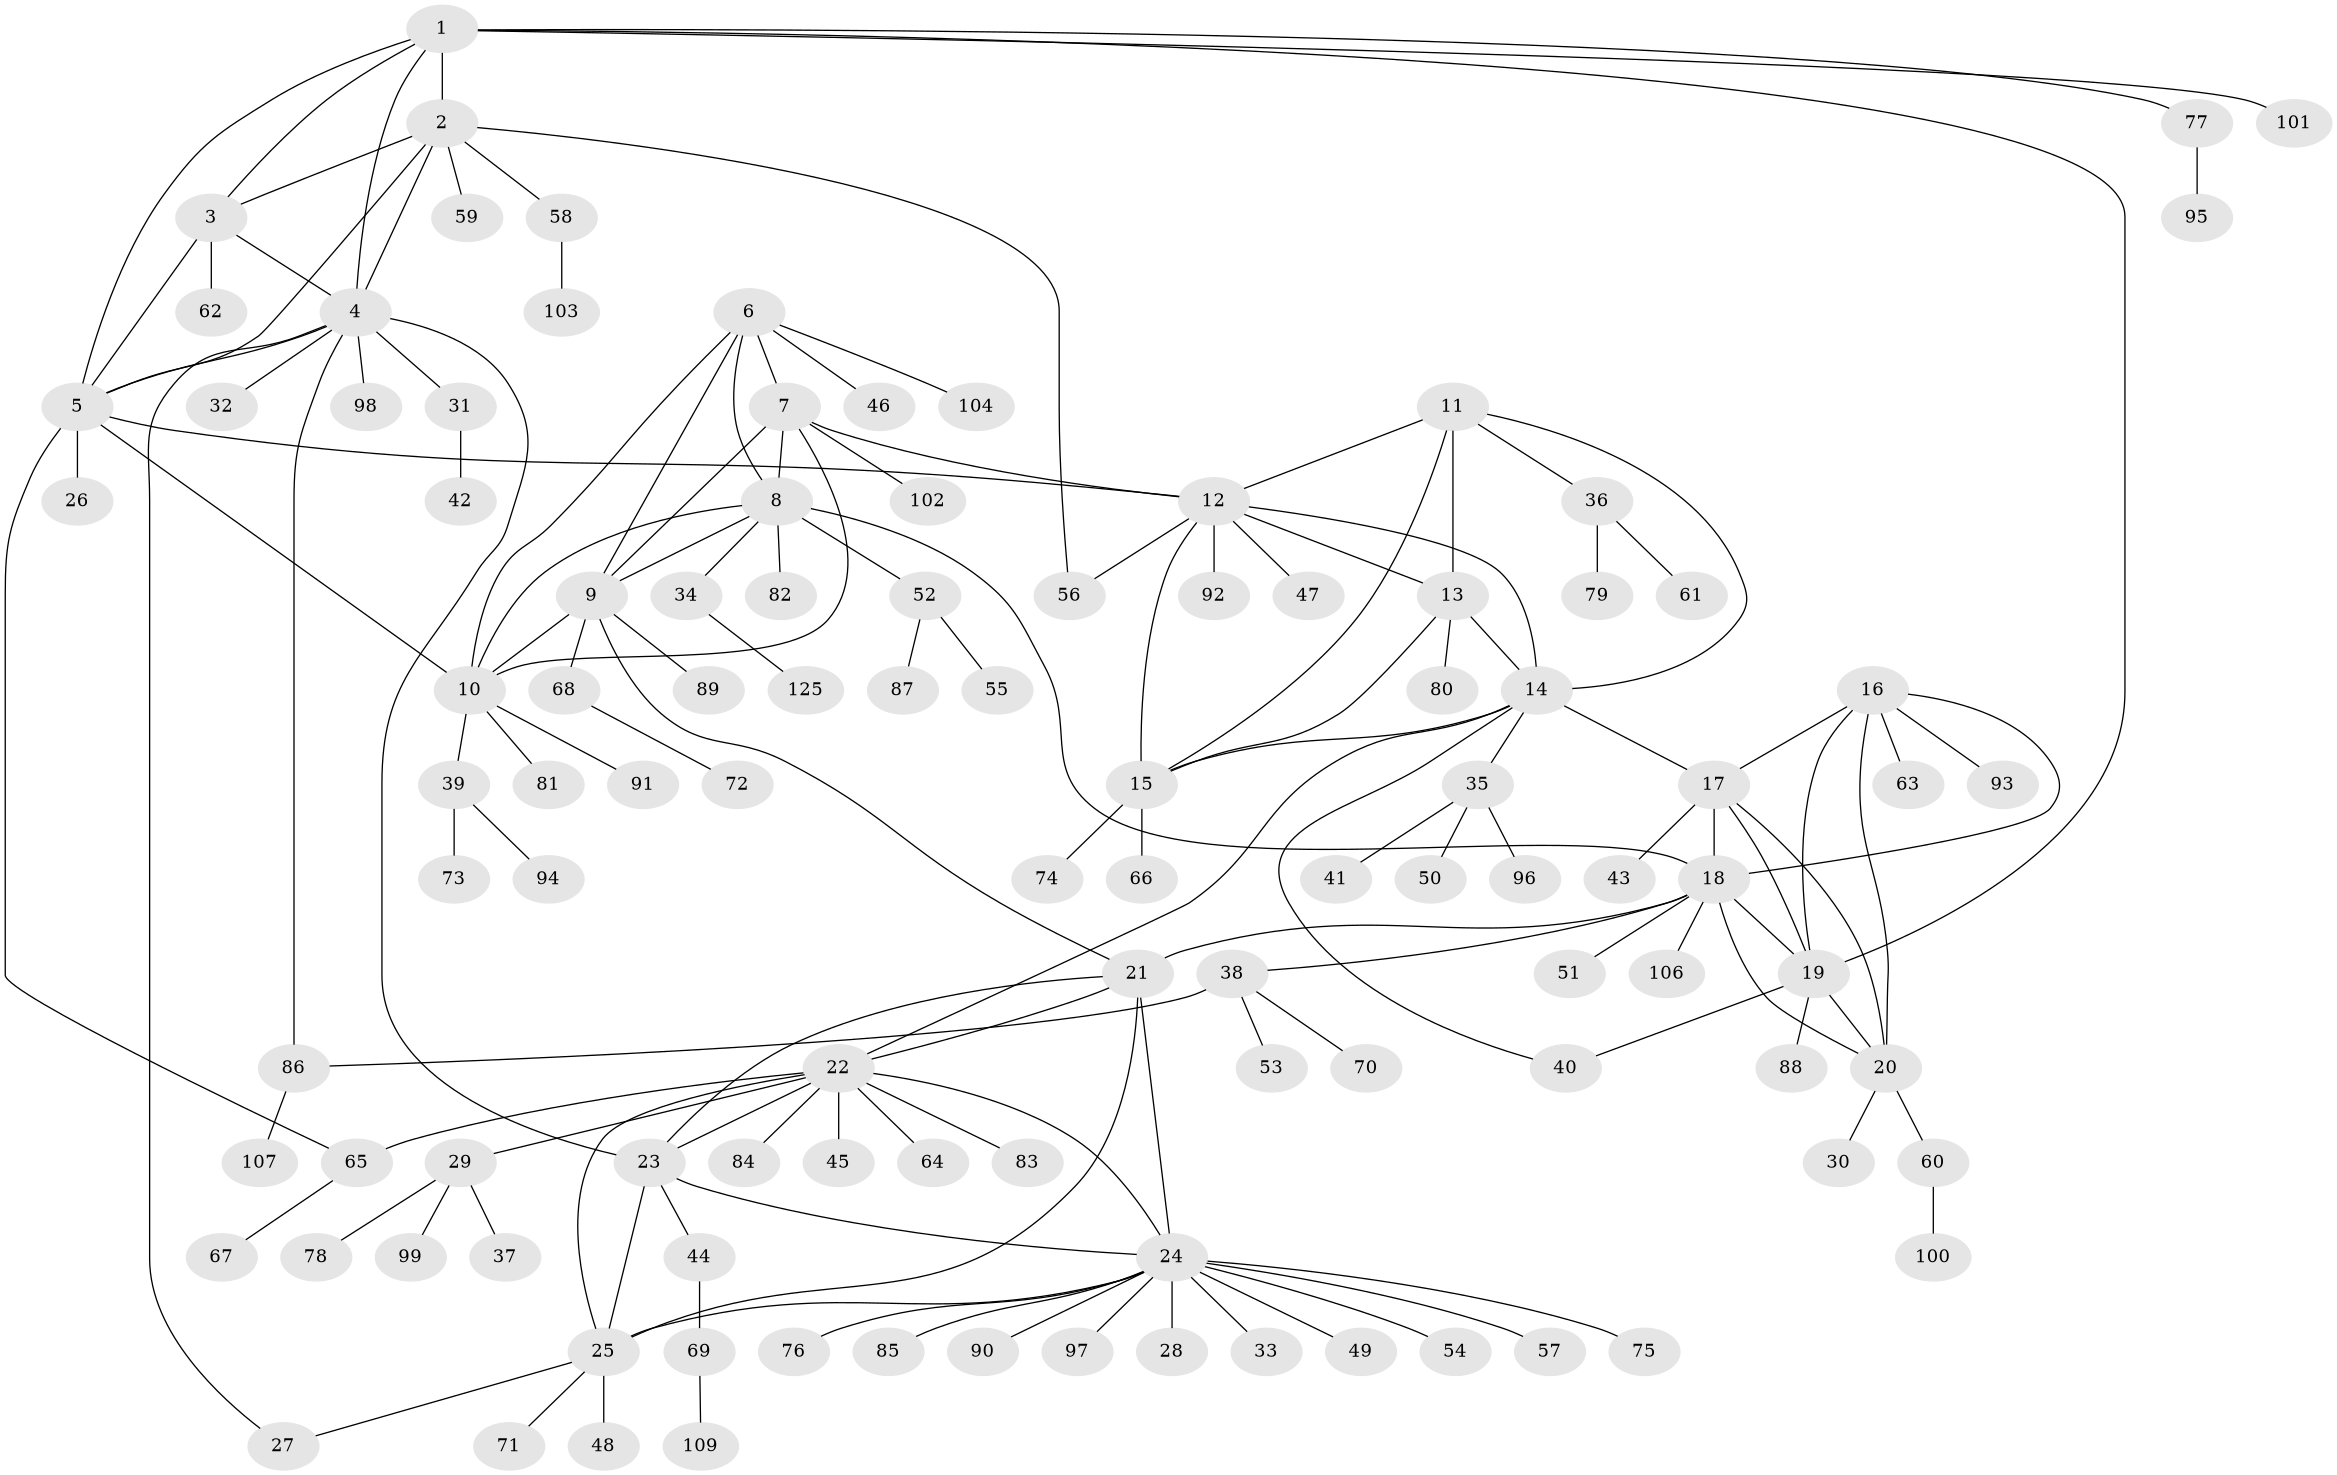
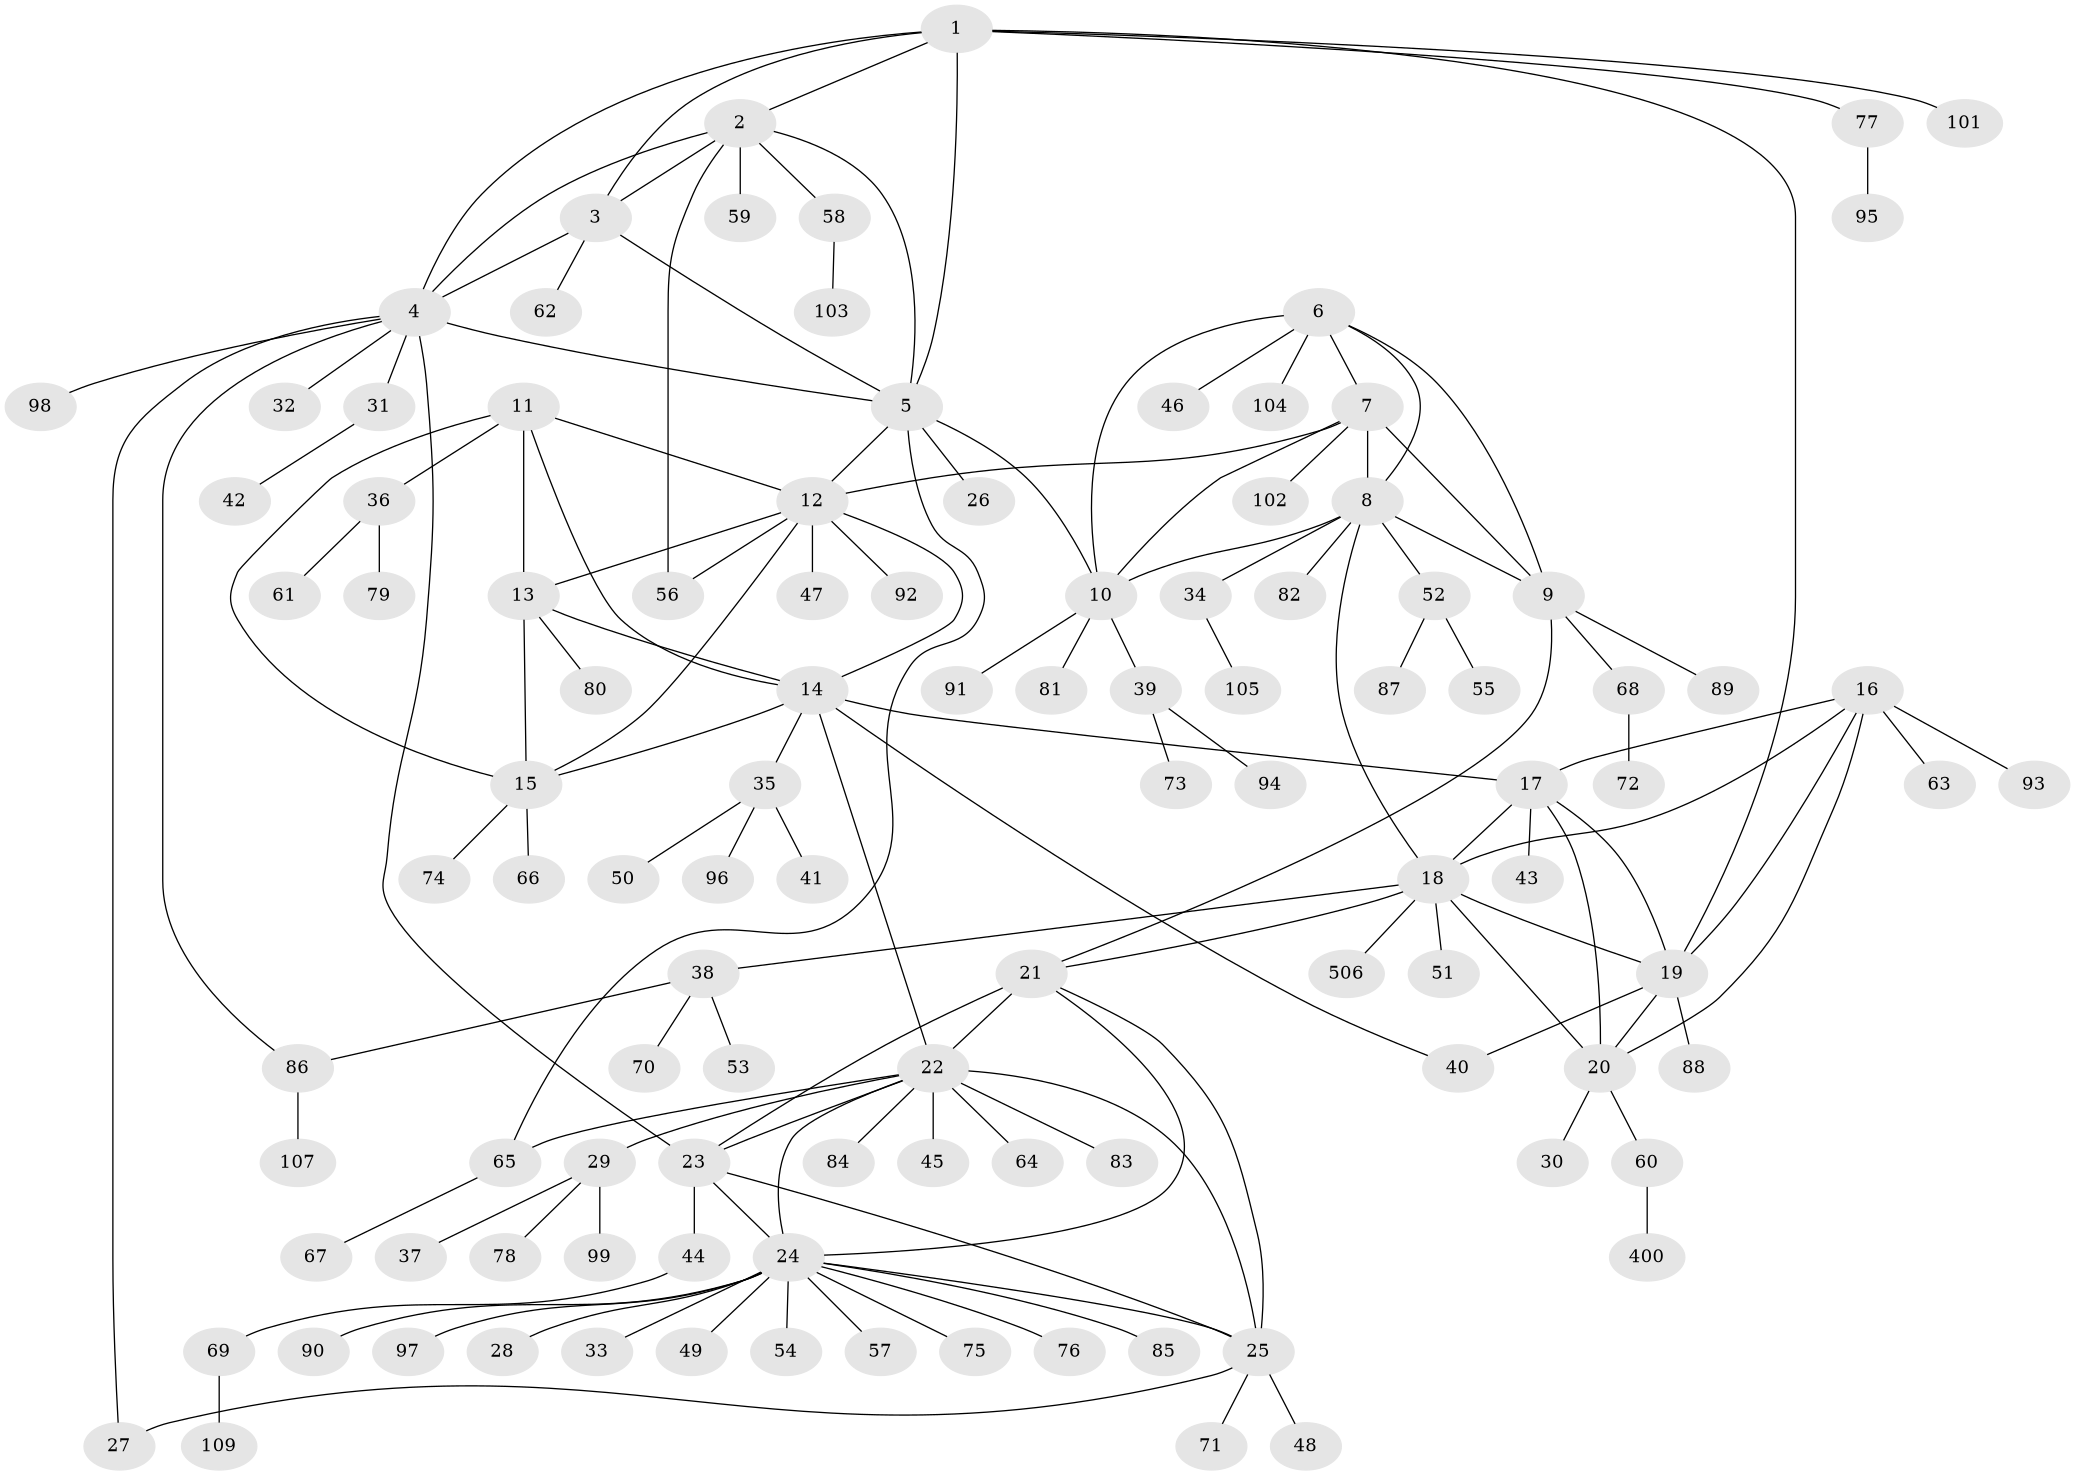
(531, 643) -> none
(806, 690) -> (1243, 690)
(1667, 974) -> (1347, 974)
(1933, 1257) -> (1647, 1257)
